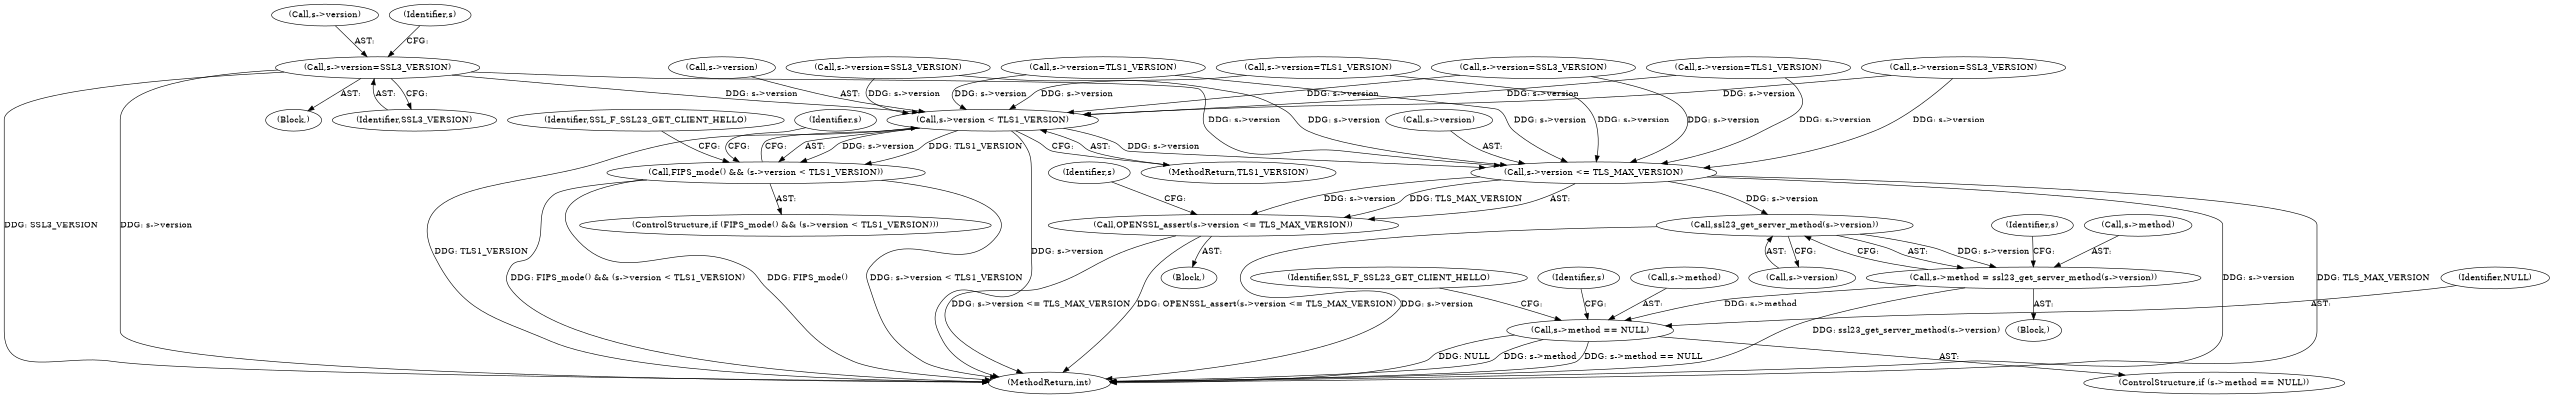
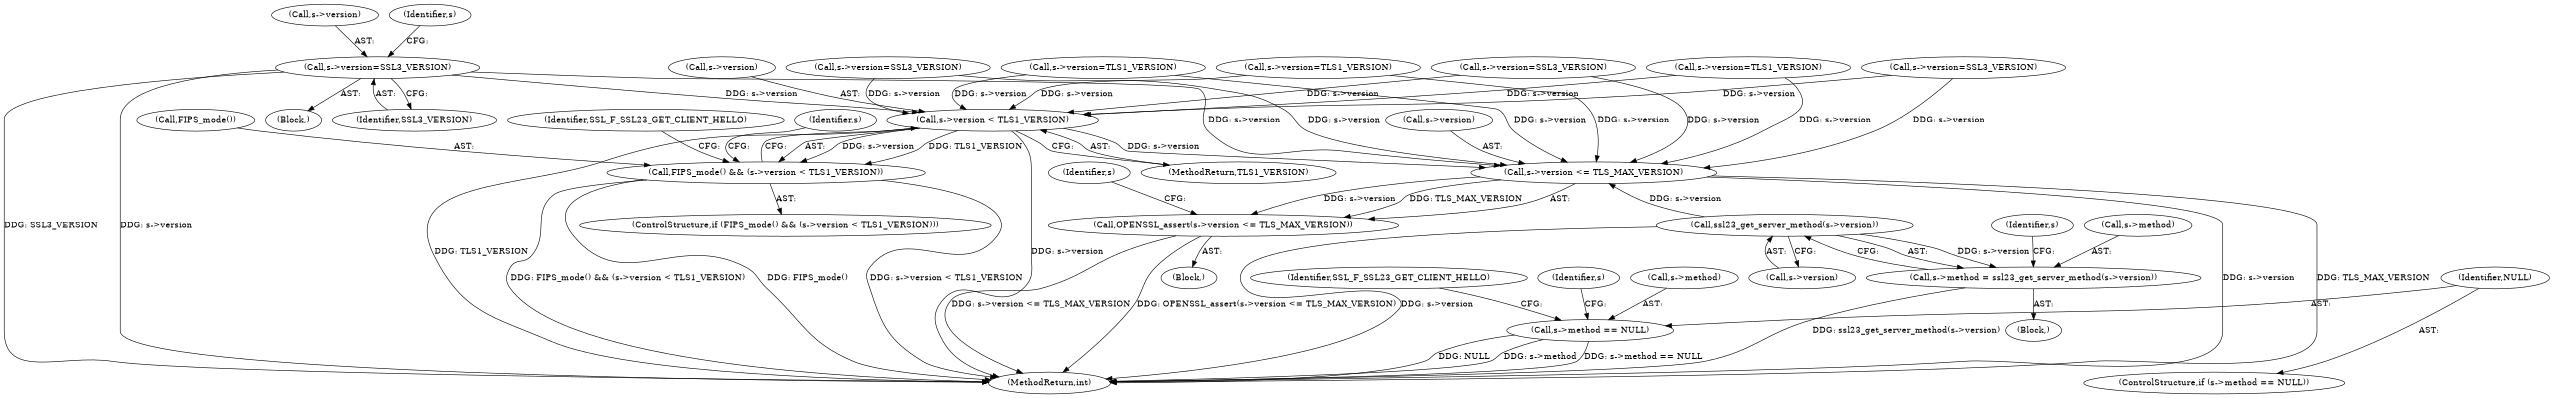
none -> (196, 120)
(1717, 192) -> (1658, 206)
(1773, 295) -> none
(1889, 356) -> (2384, 338)
